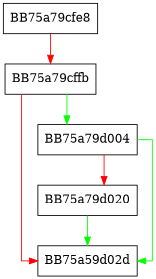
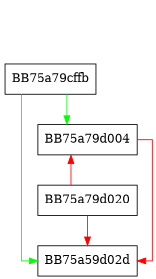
(50, 19) -> none
(104, 166) -> (71, 174)
(21, 182) -> (21, 182)
(152, 196) -> (152, 196)
(88, 226) -> (88, 226)
